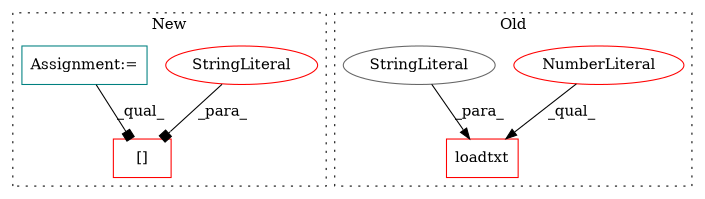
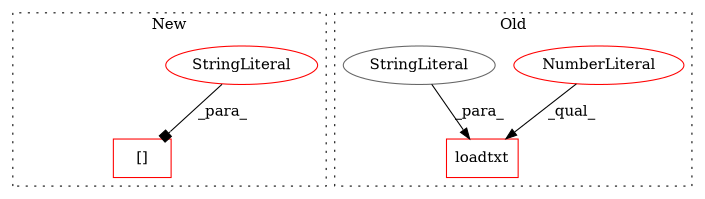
(84, 65) -> none
